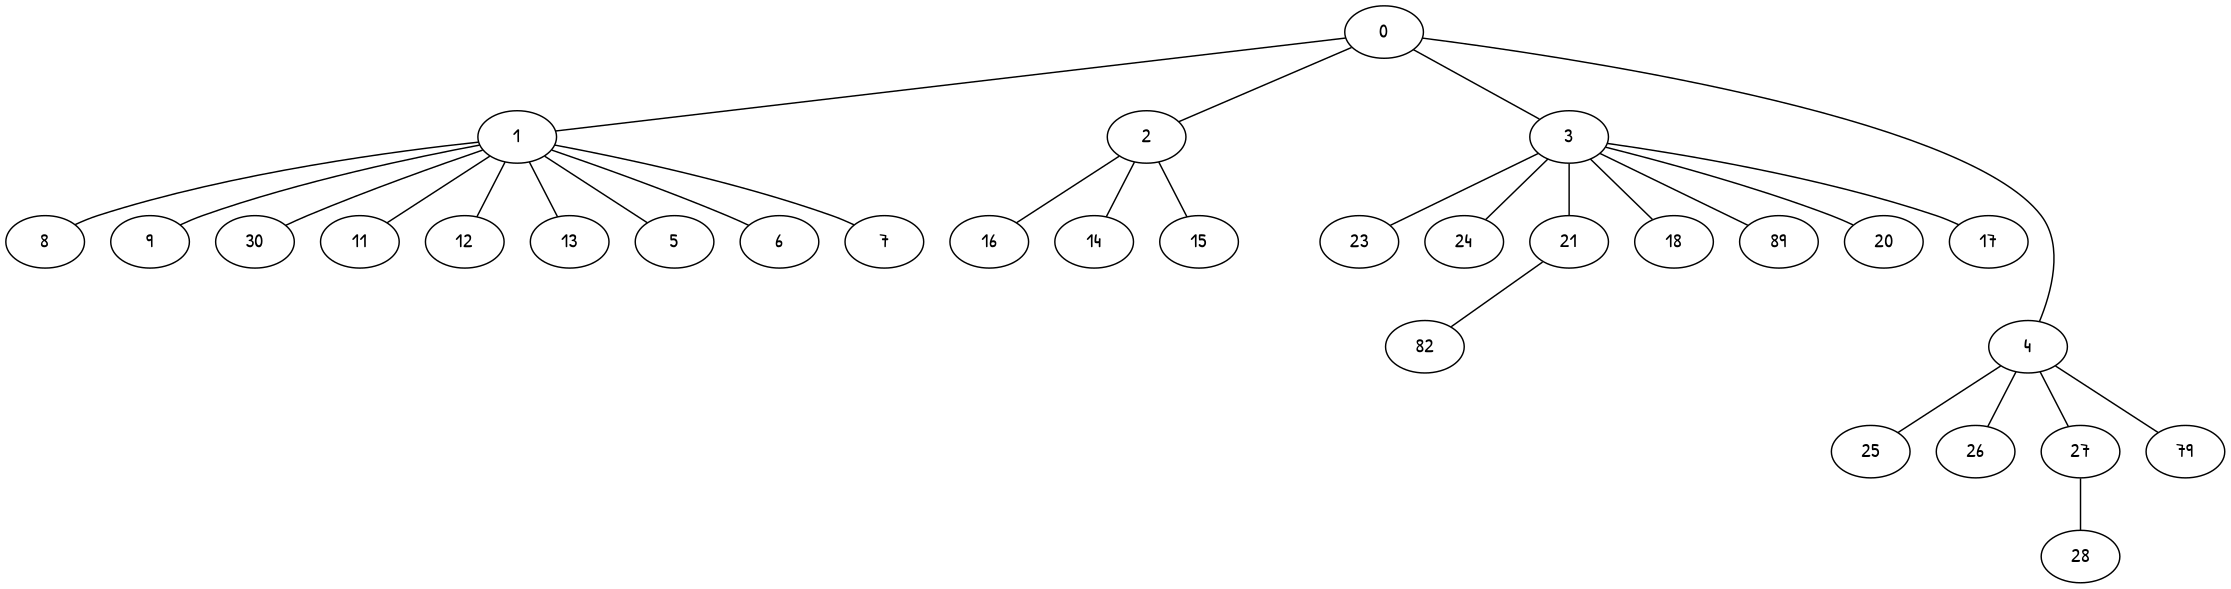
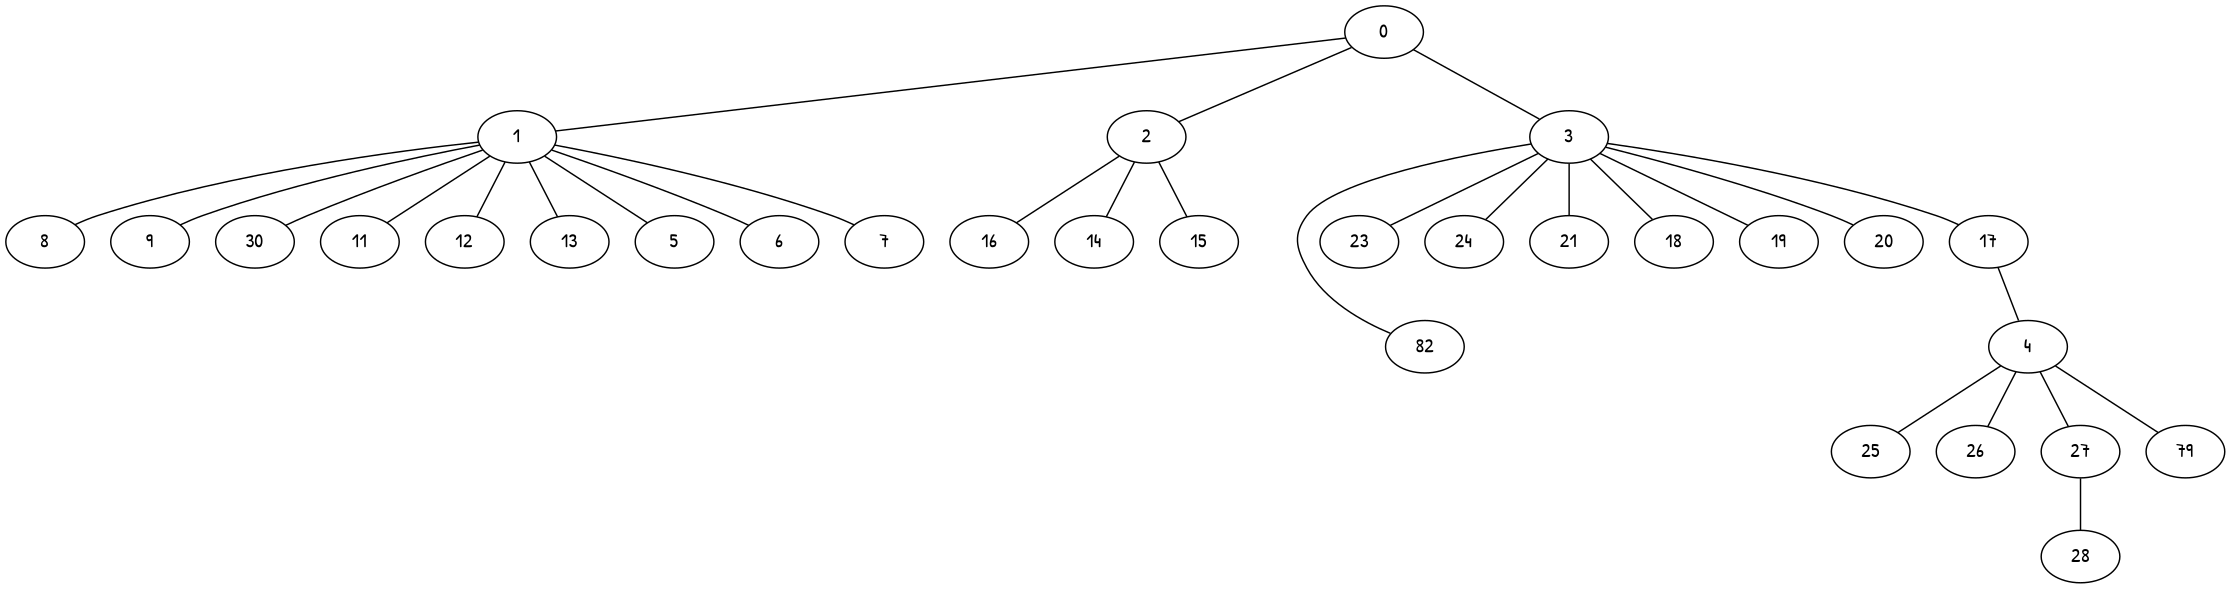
(1797, 107) -> (2008, 294)
(1779, 242) -> (1779, 242)
(1497, 294) -> (1337, 194)
